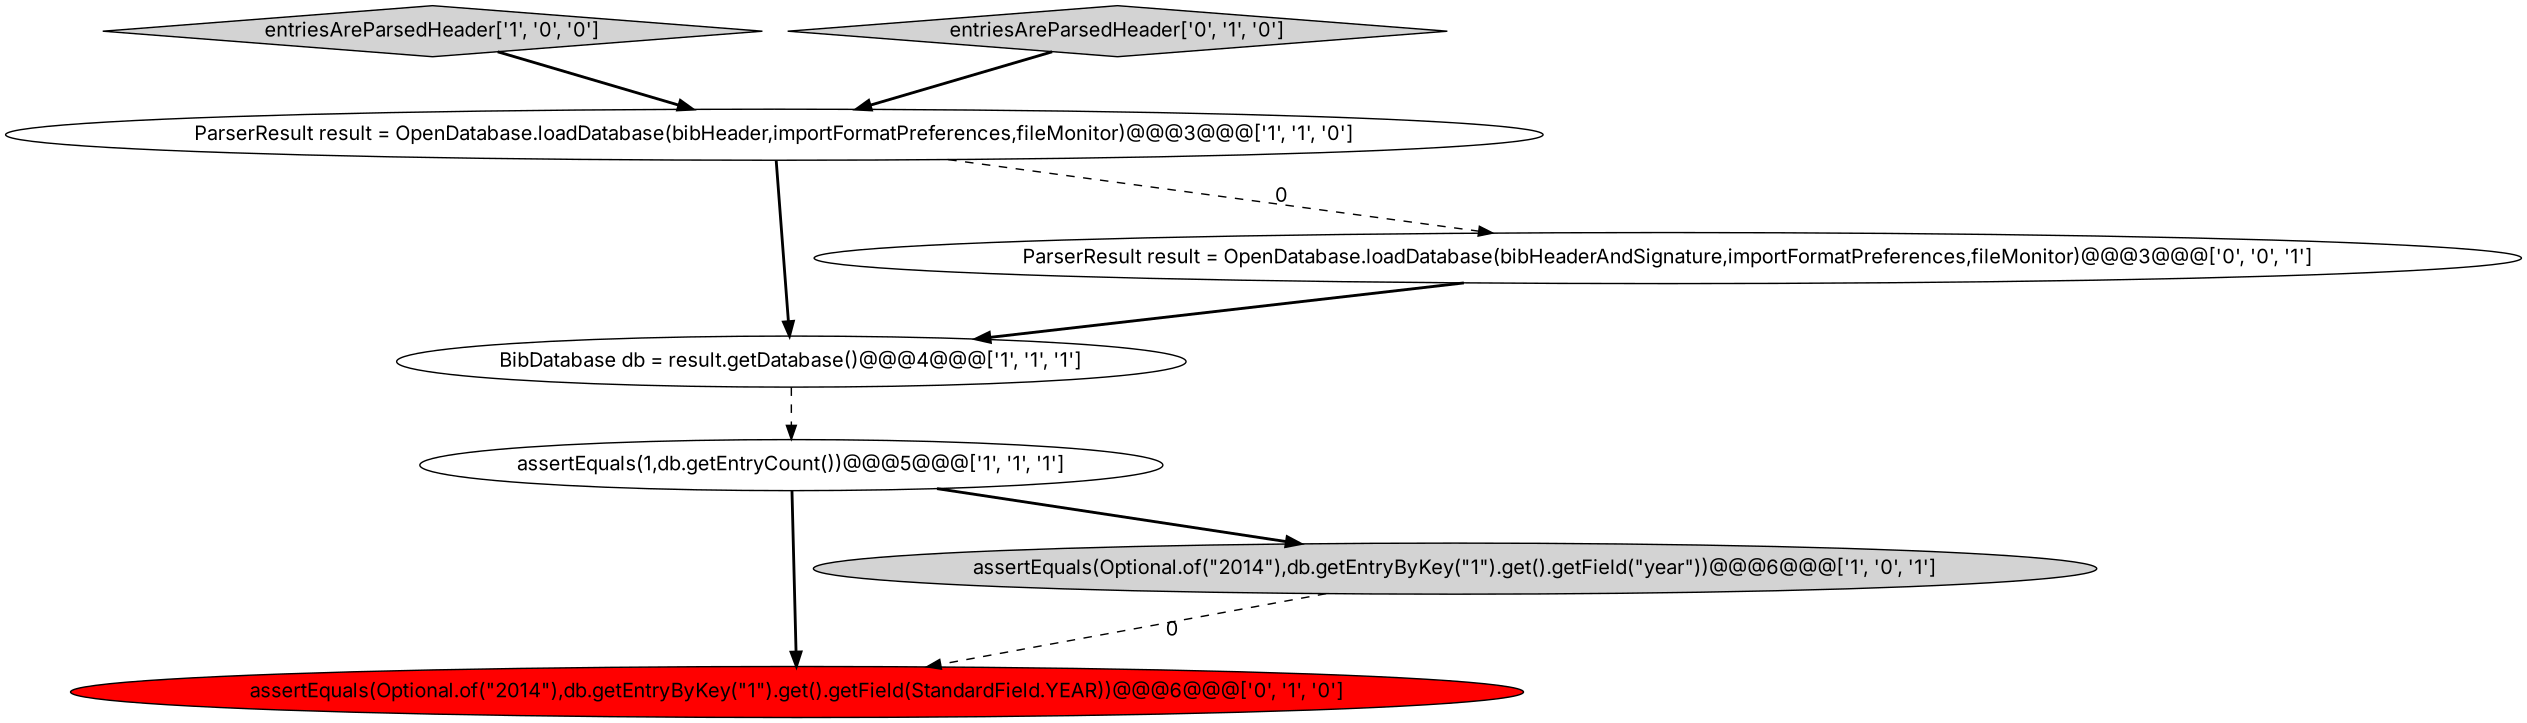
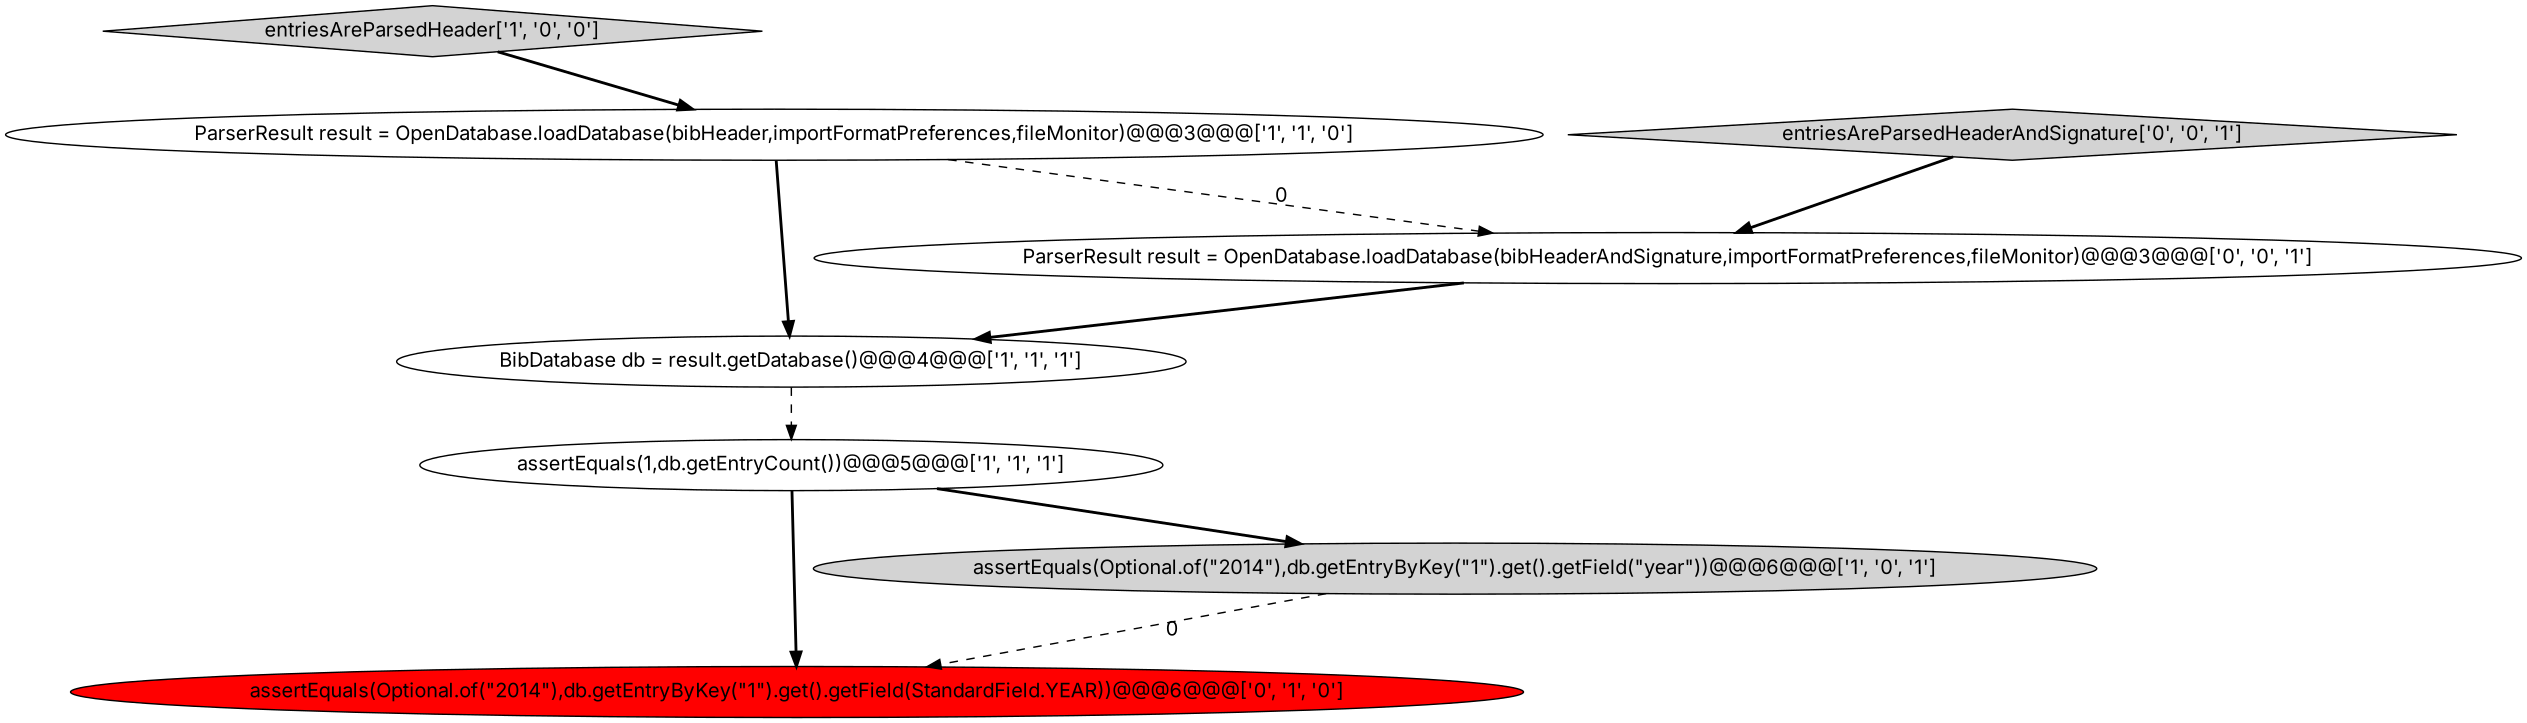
(1117, 31) -> none
none -> (2012, 135)
